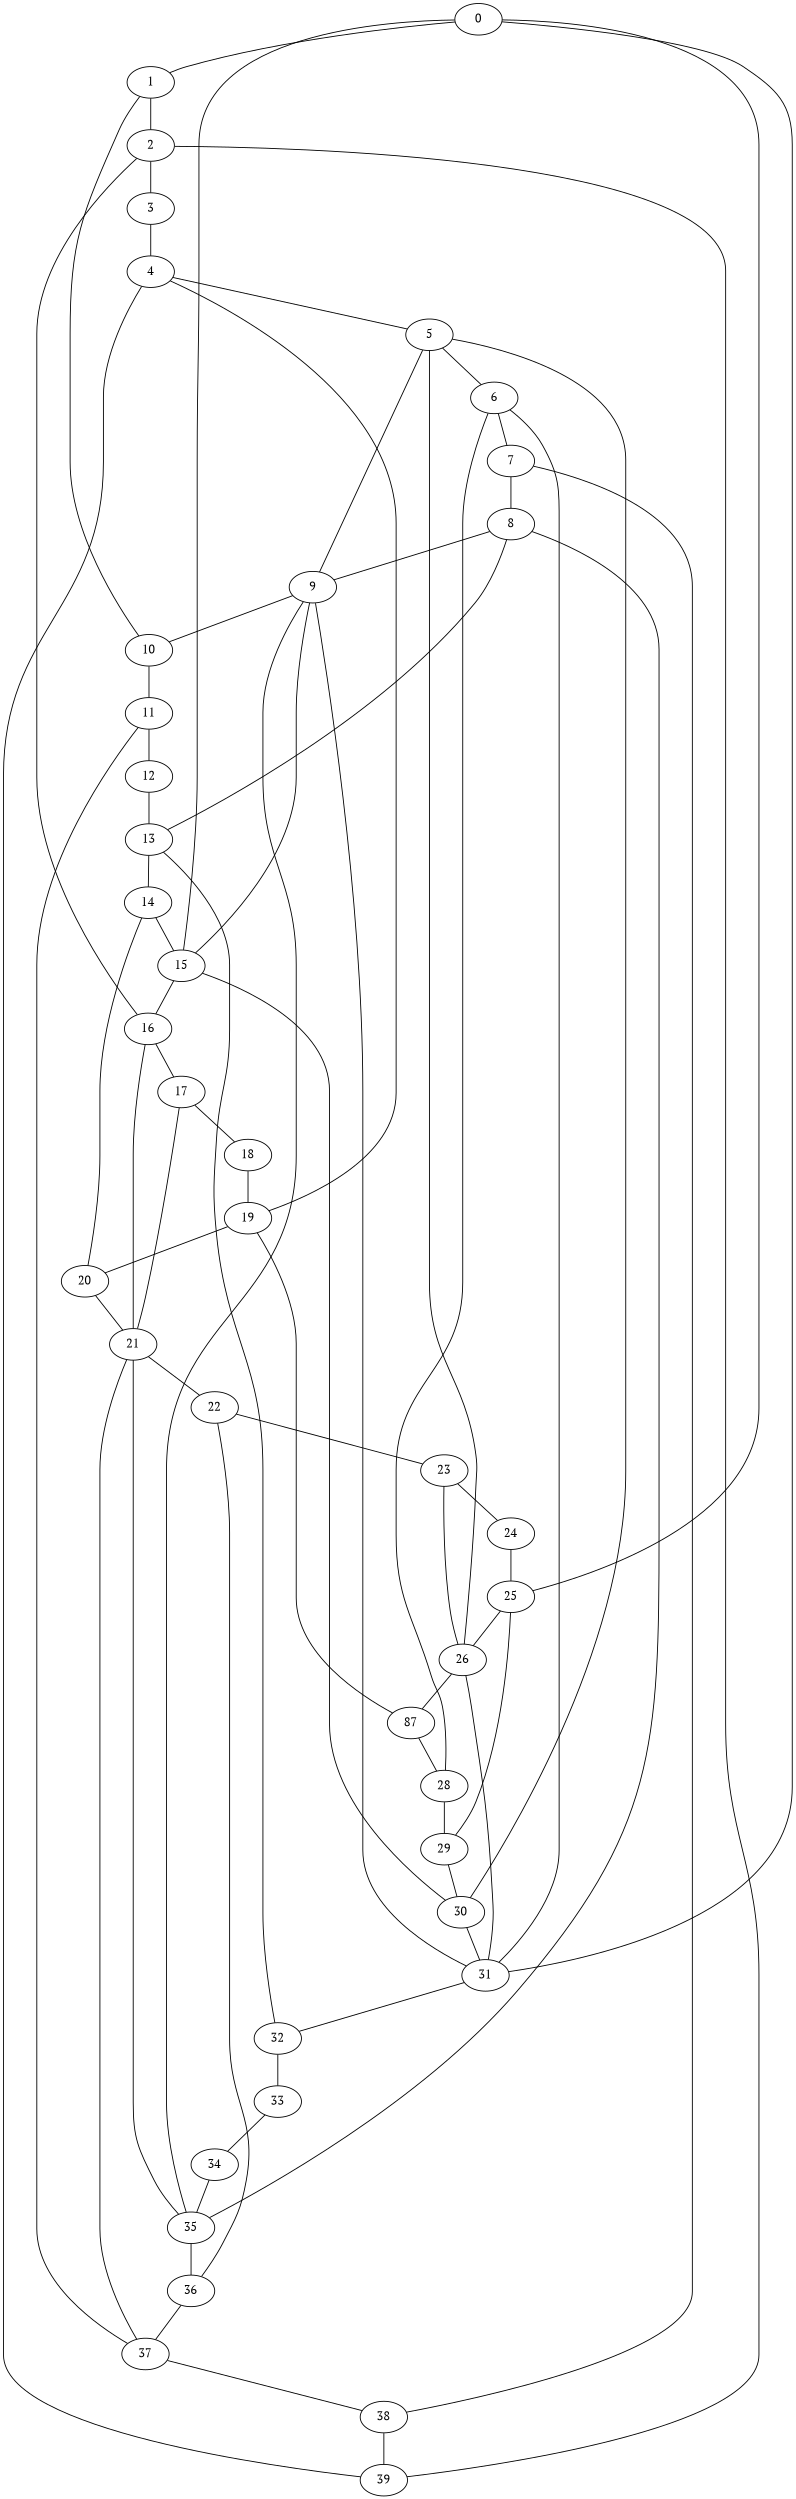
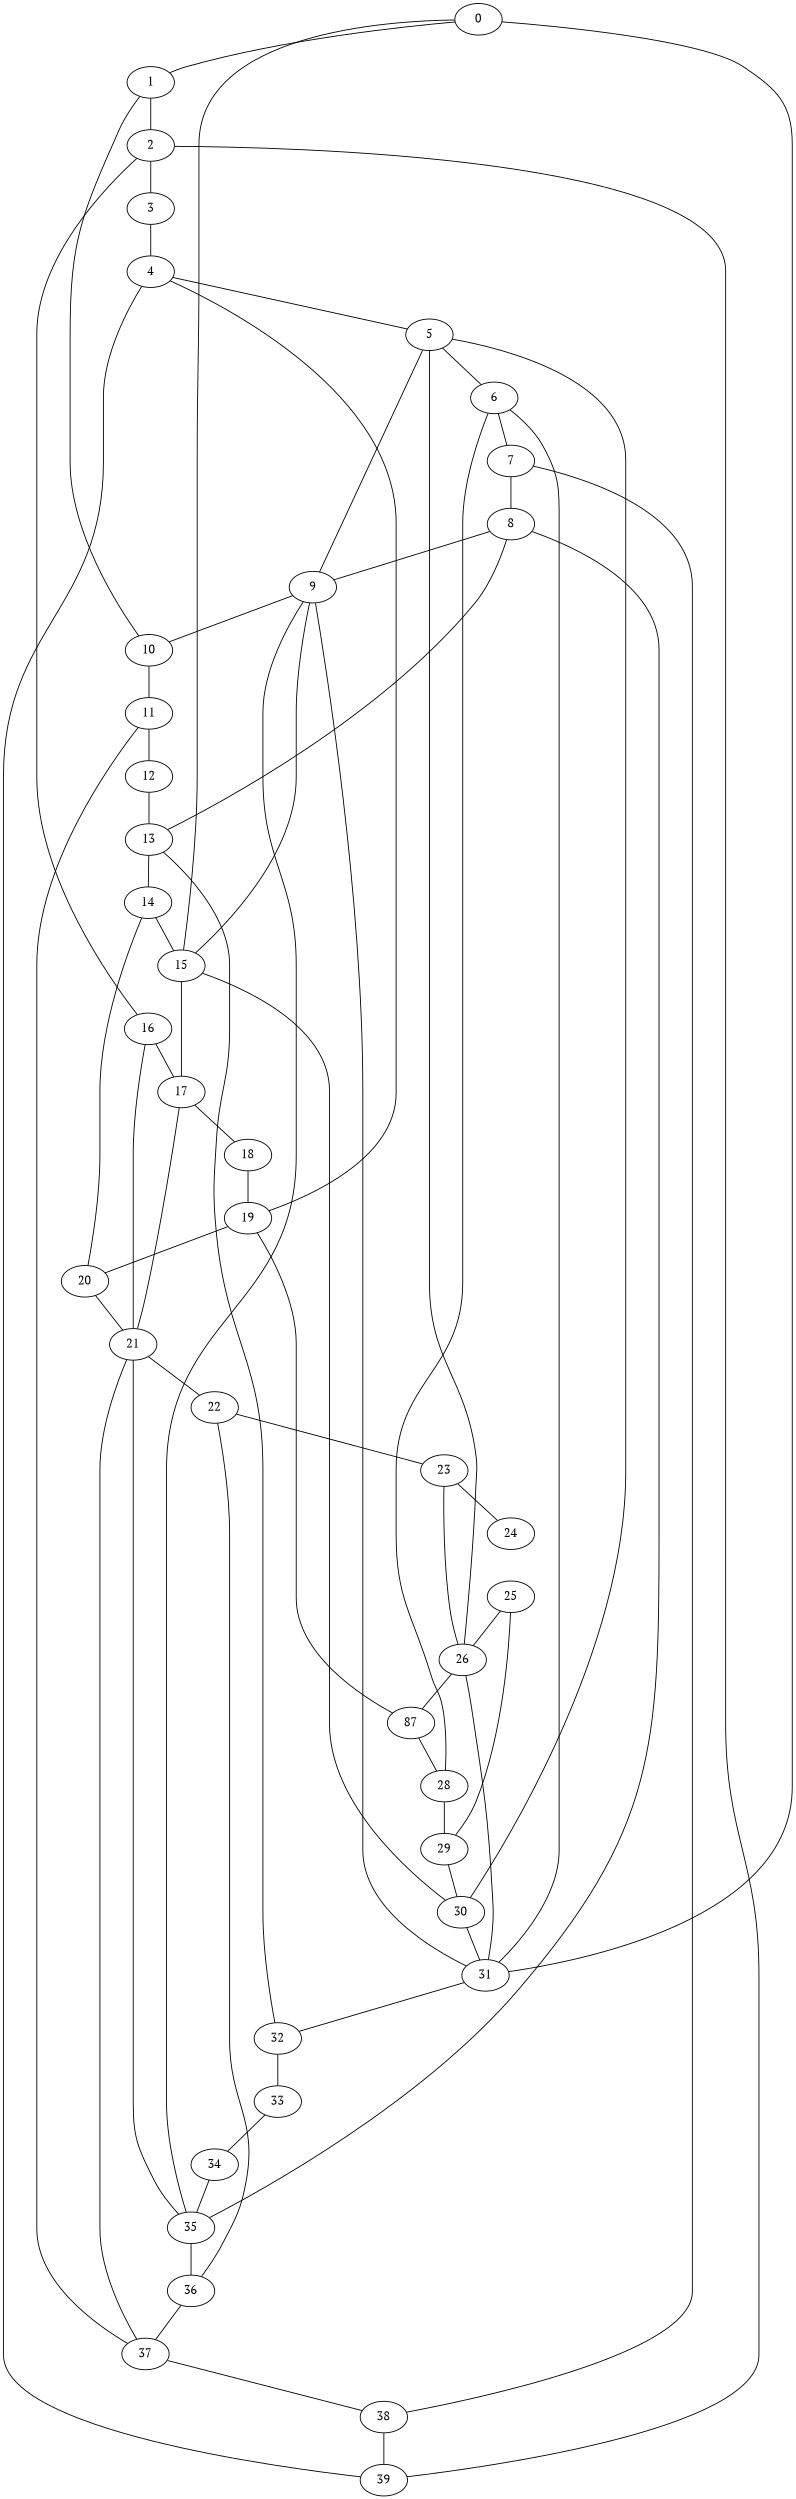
(759, 775) -> none
(165, 997) -> (181, 1029)
(511, 1565) -> none
